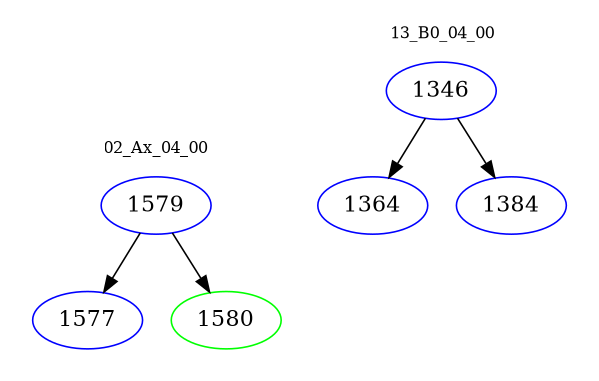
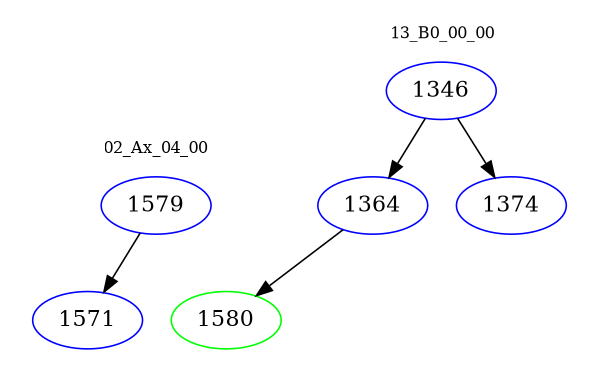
(443, 34) -> (443, 34)
(511, 206) -> (511, 206)
(187, 256) -> (306, 258)
(88, 320) -> (88, 320)
